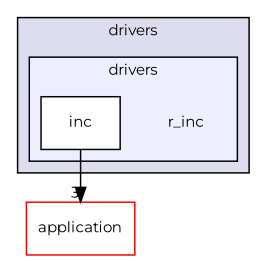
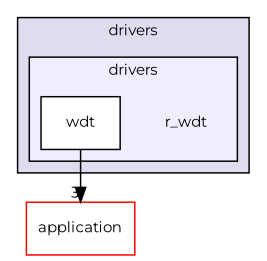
(81, 123) -> (81, 123)
(186, 123) -> (186, 123)
